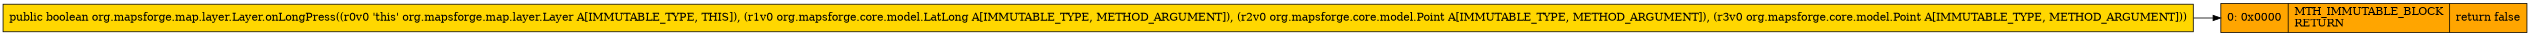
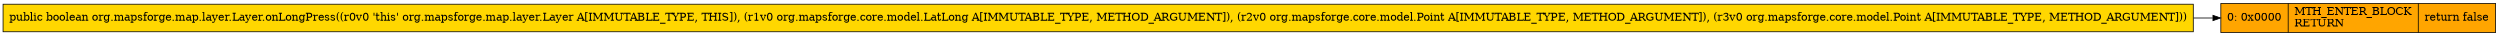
(2369, 12) -> (2353, 12)
